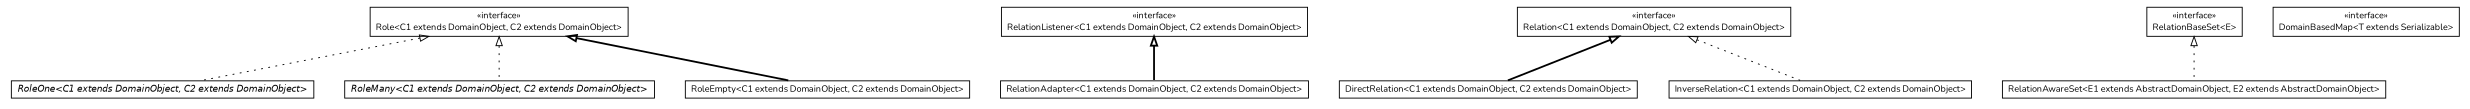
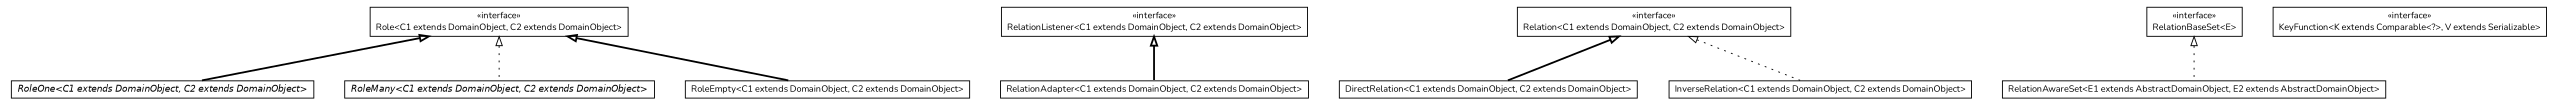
(2366, 22) -> none
none -> (2409, 22)
(311, 59) -> (311, 59)
